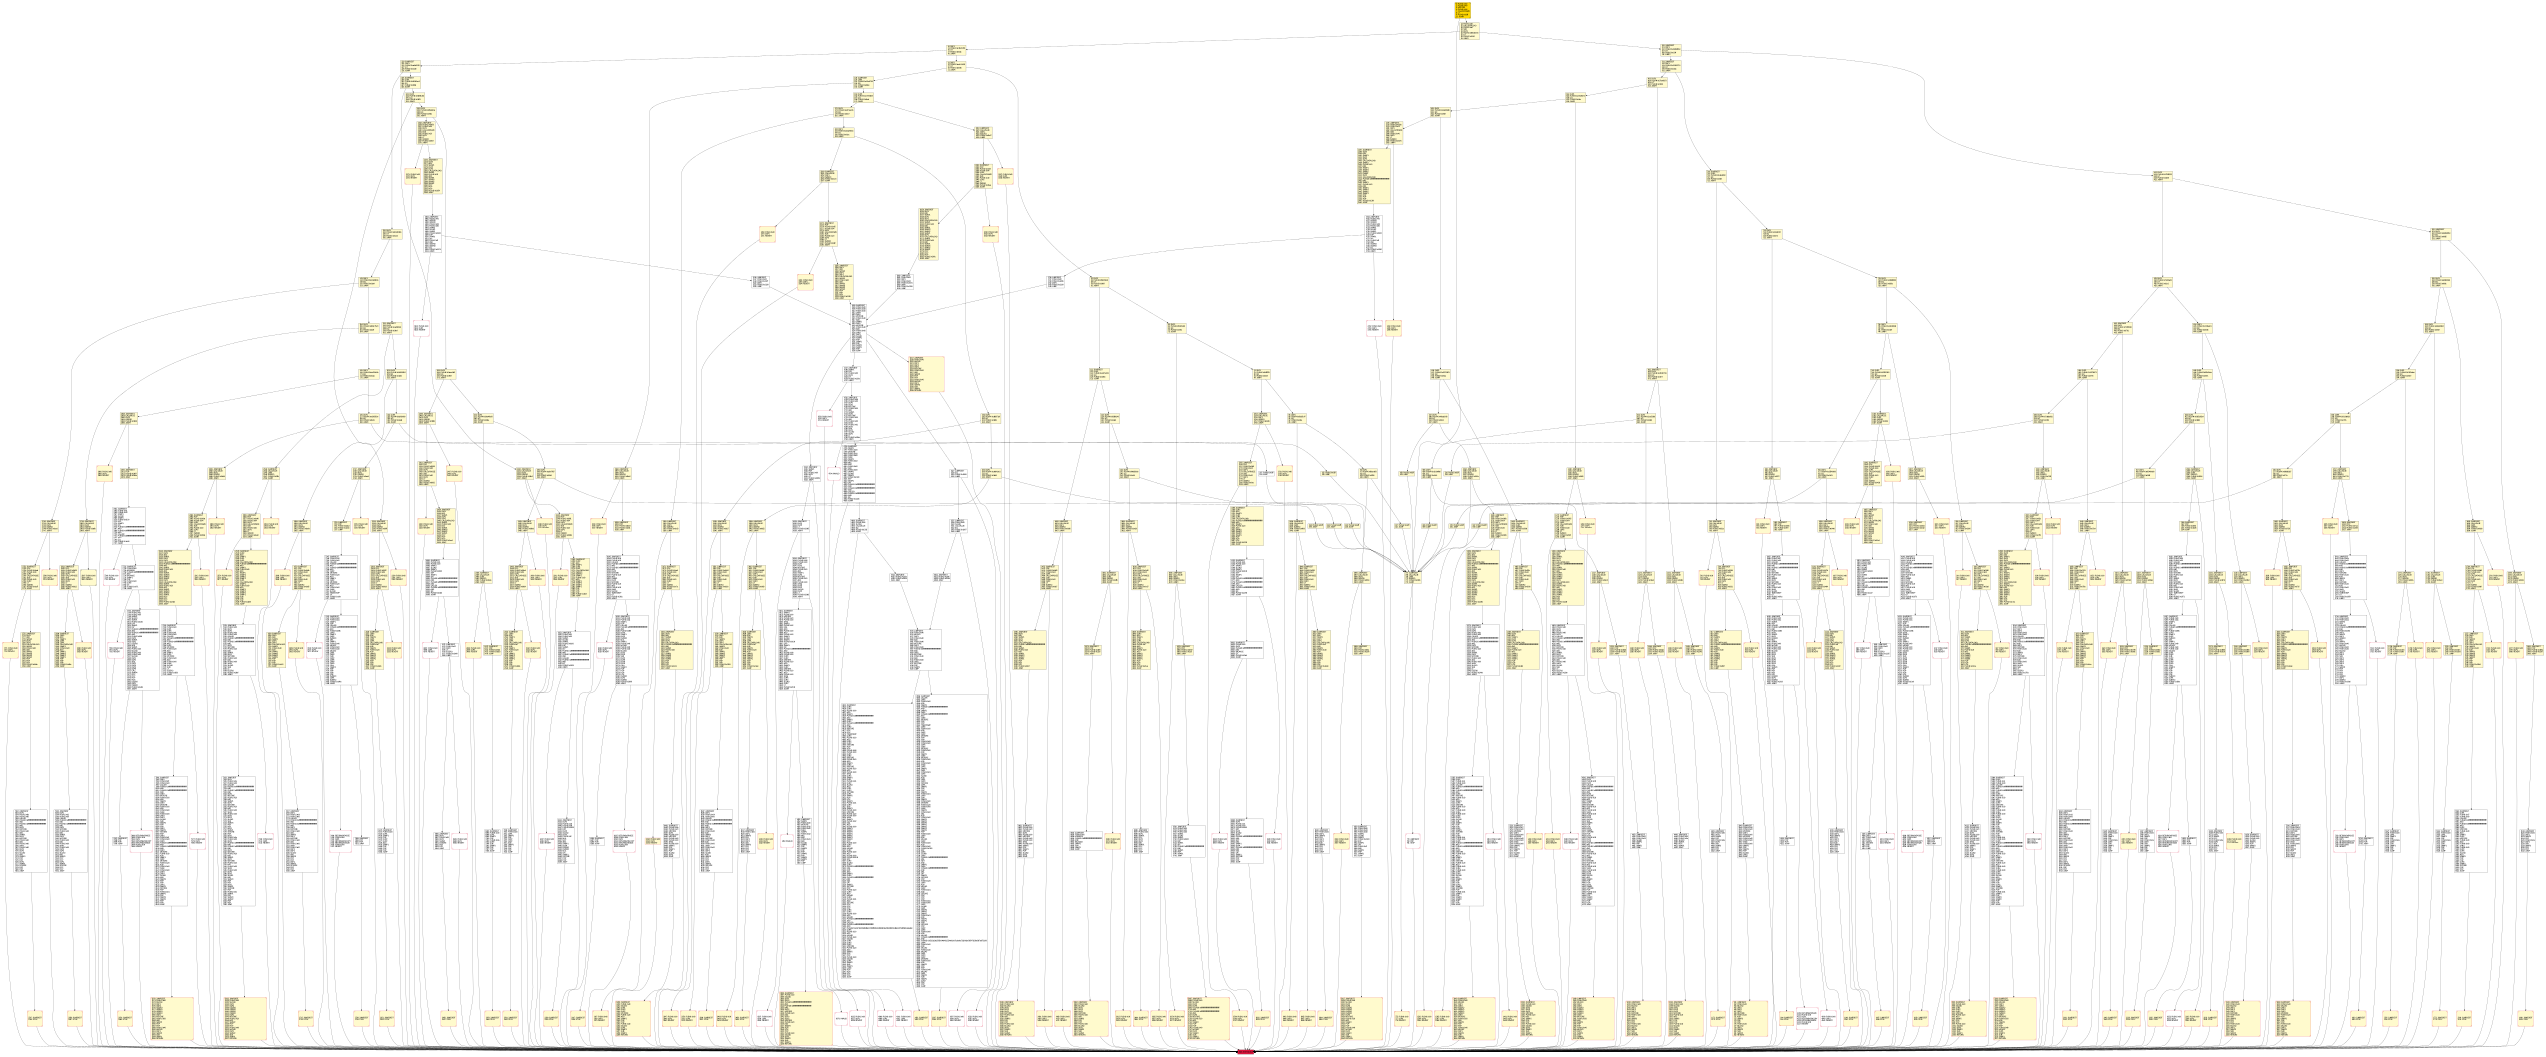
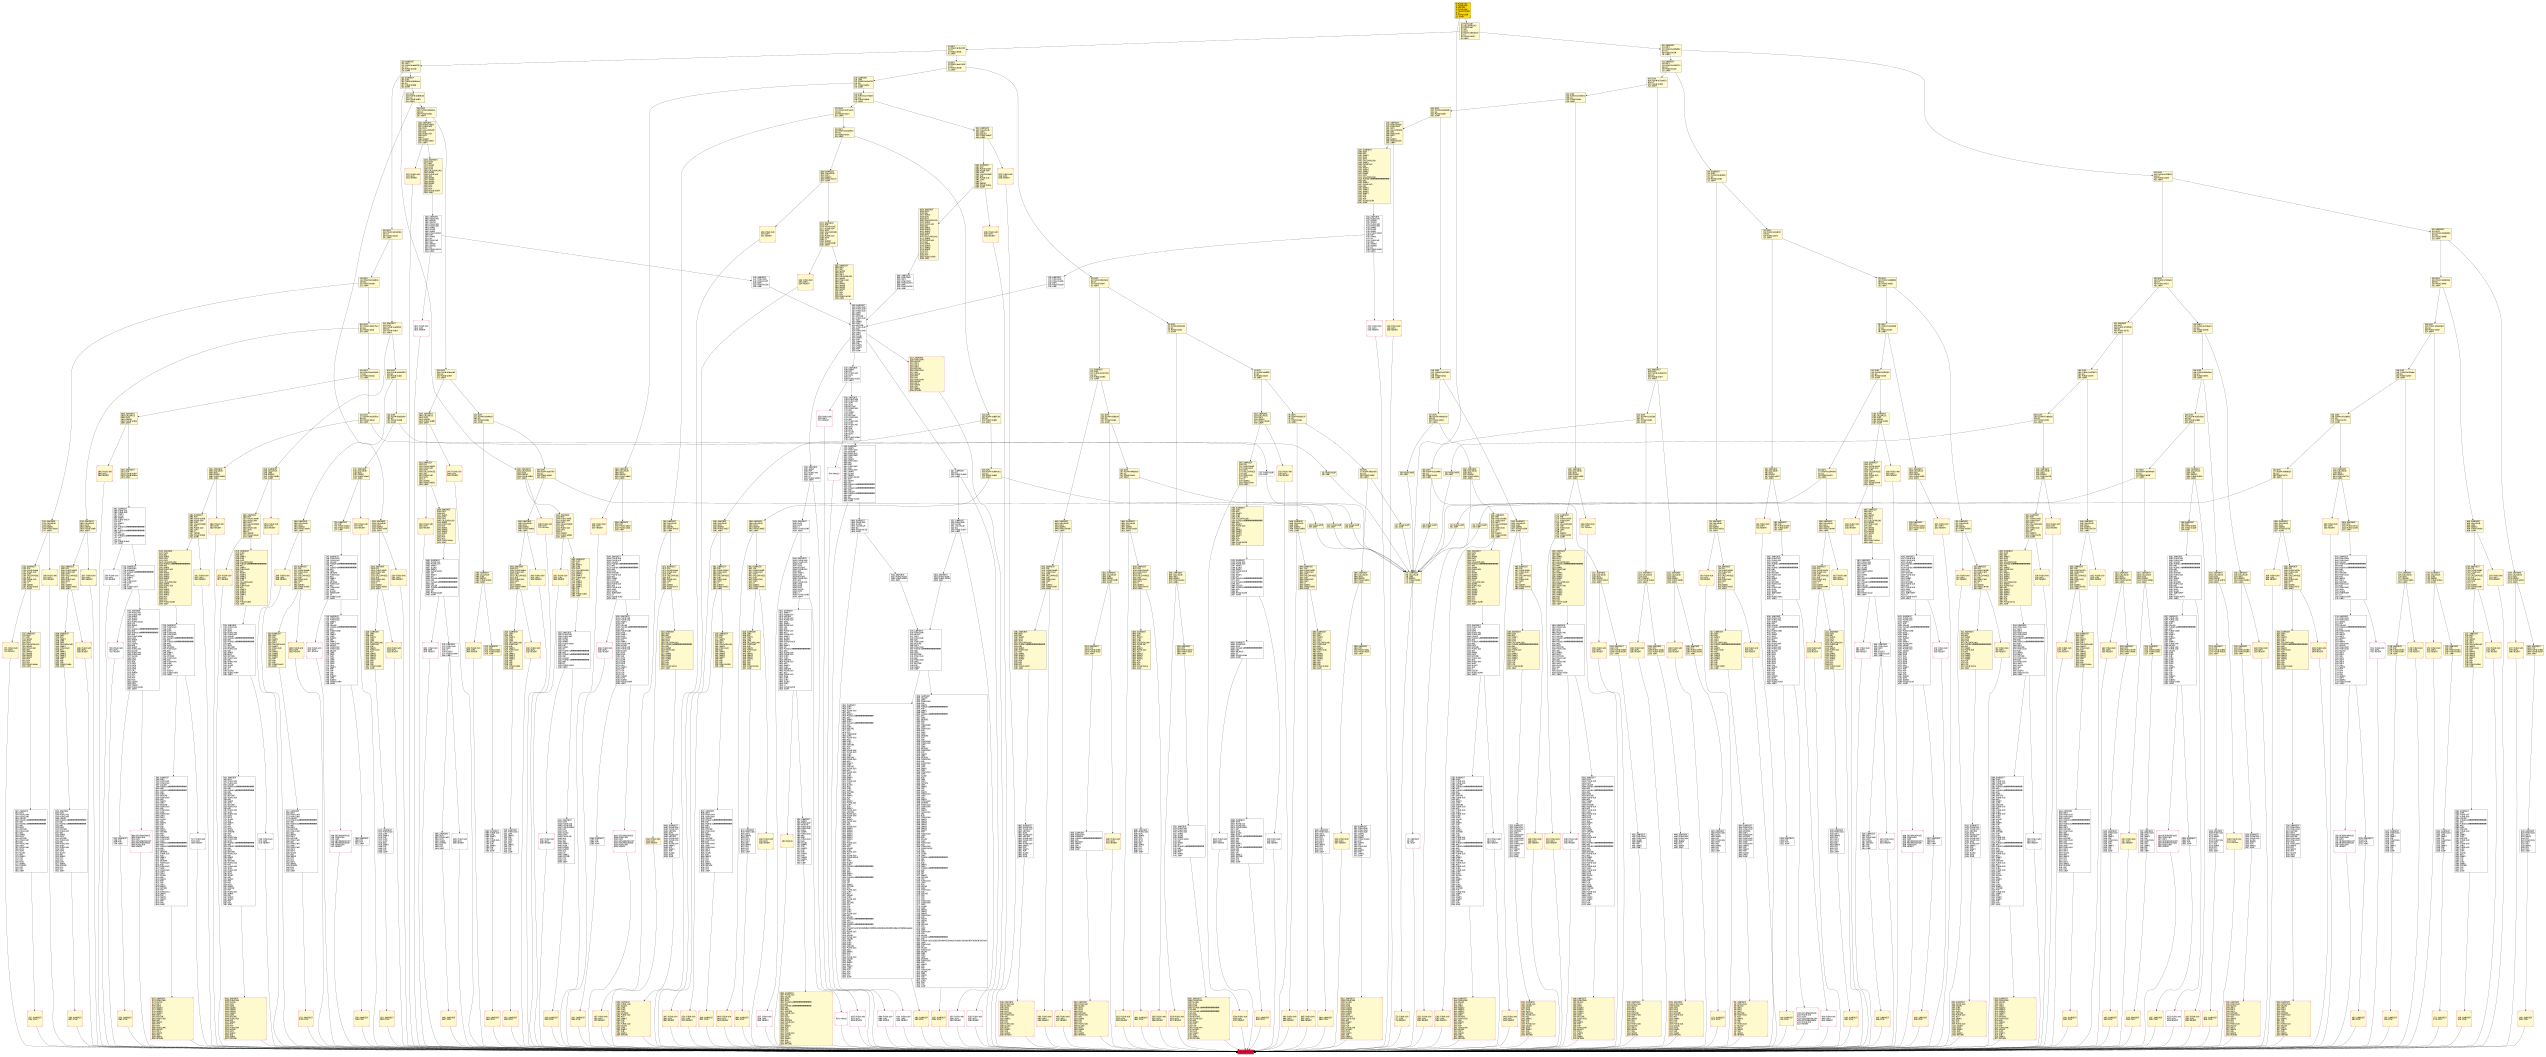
(787, 841) -> (787, 841)
